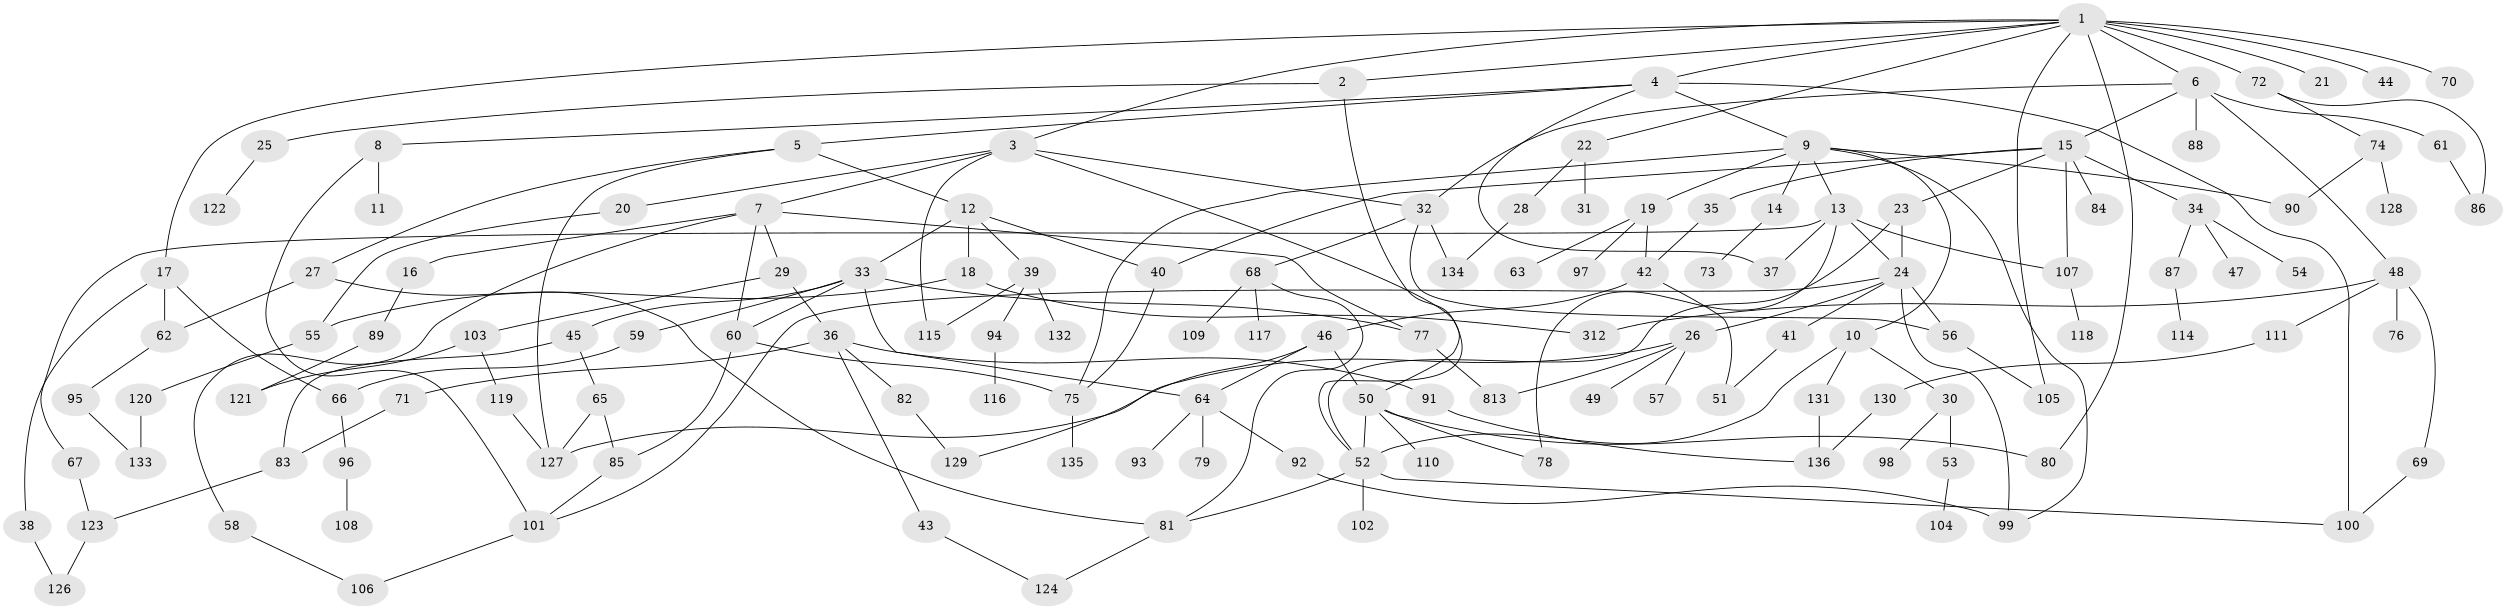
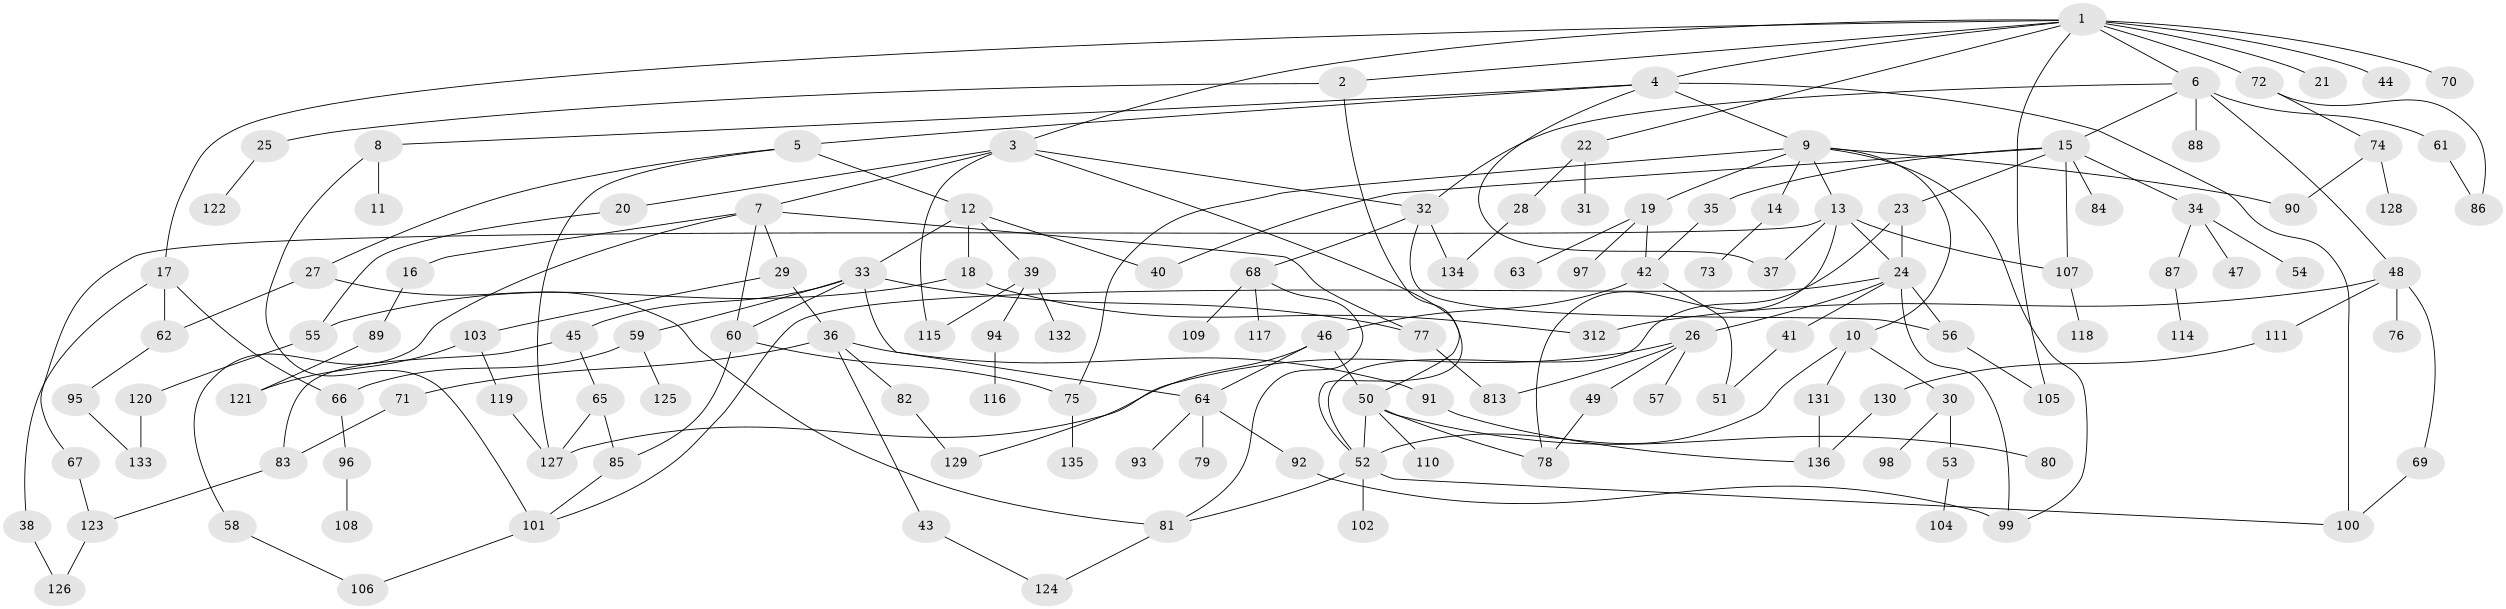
(2132, 247) -> none
(1129, 343) -> none
none -> (666, 400)
none -> (1570, 431)
